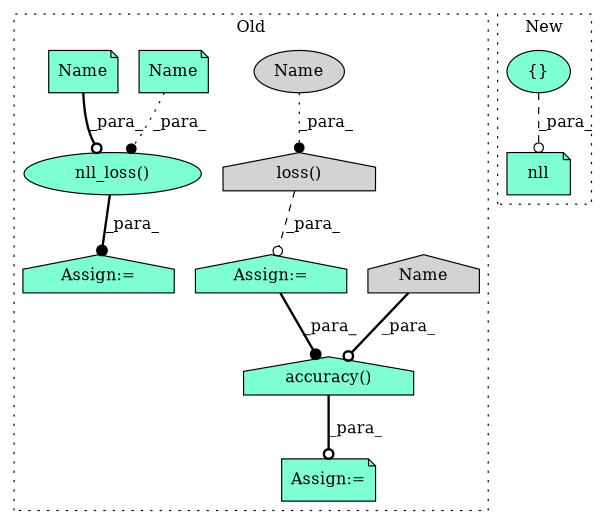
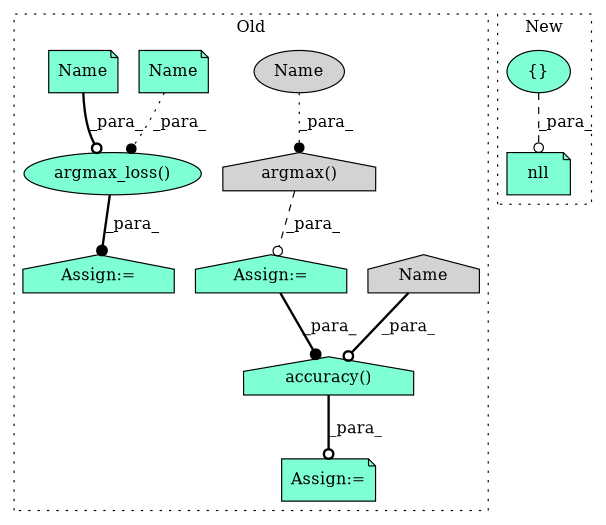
(113, 174) -> (113, 174)
(299, 174) -> (299, 174)
